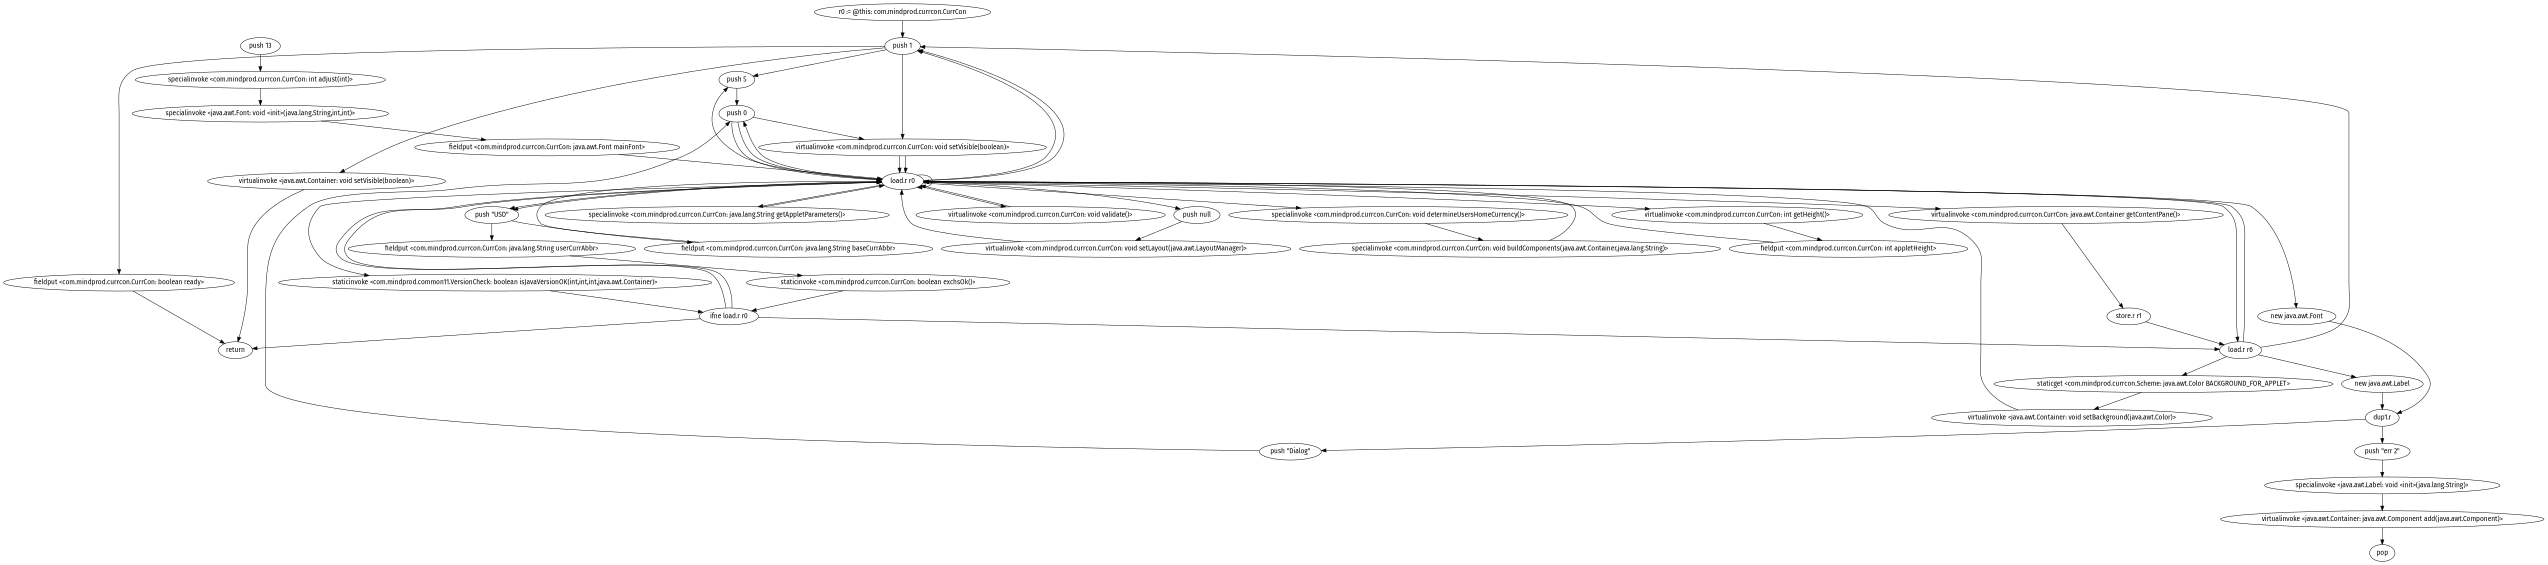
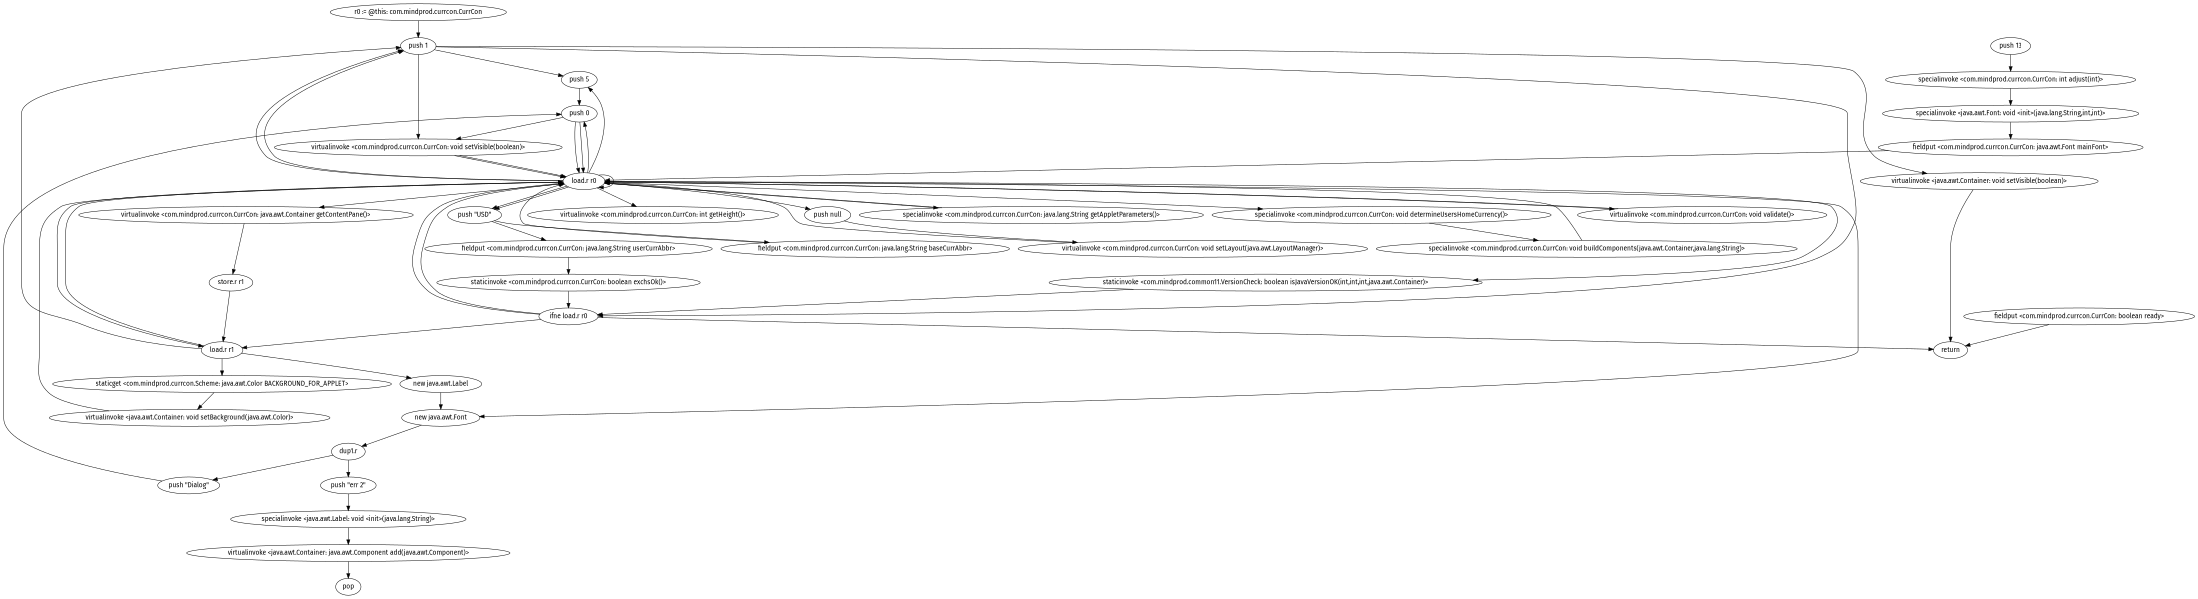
(406, 52) -> (1831, 109)
(1849, 249) -> none
(2241, 350) -> (222, 350)
(2382, 399) -> (441, 399)
